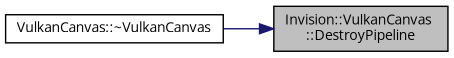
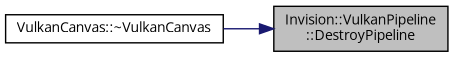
(361, 29) -> (361, 29)
